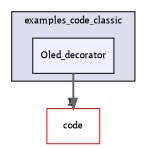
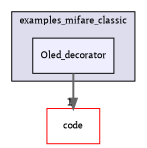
(73, 21) -> (73, 21)
